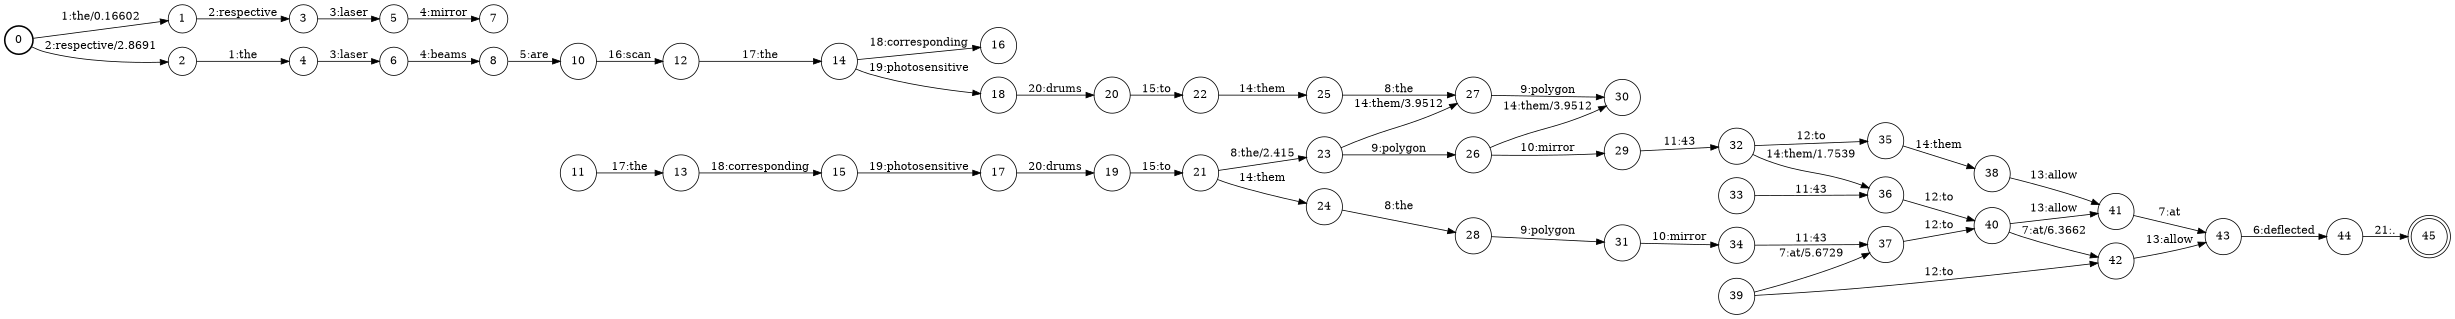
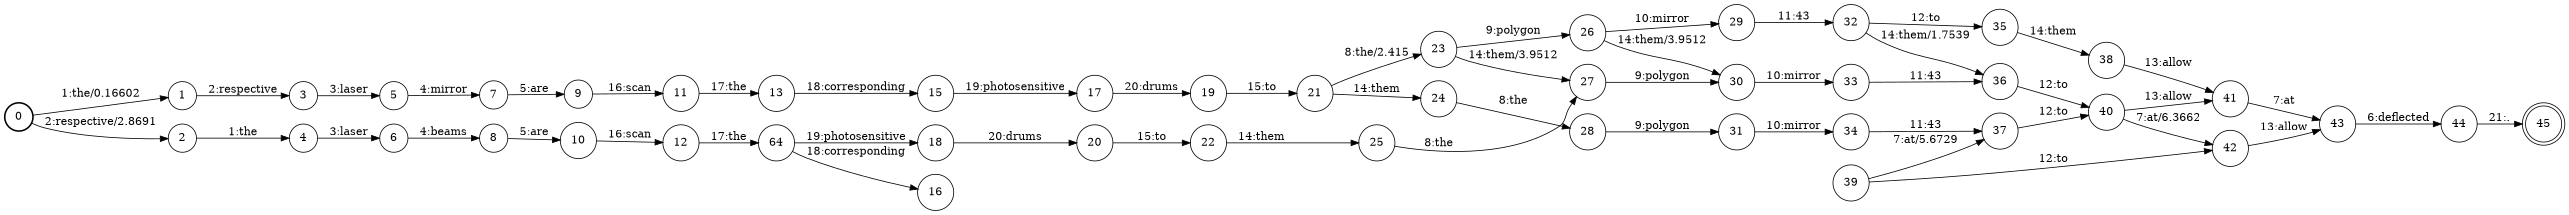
(839, 61) -> (776, 143)
none -> (1790, 82)
none -> (578, 94)
